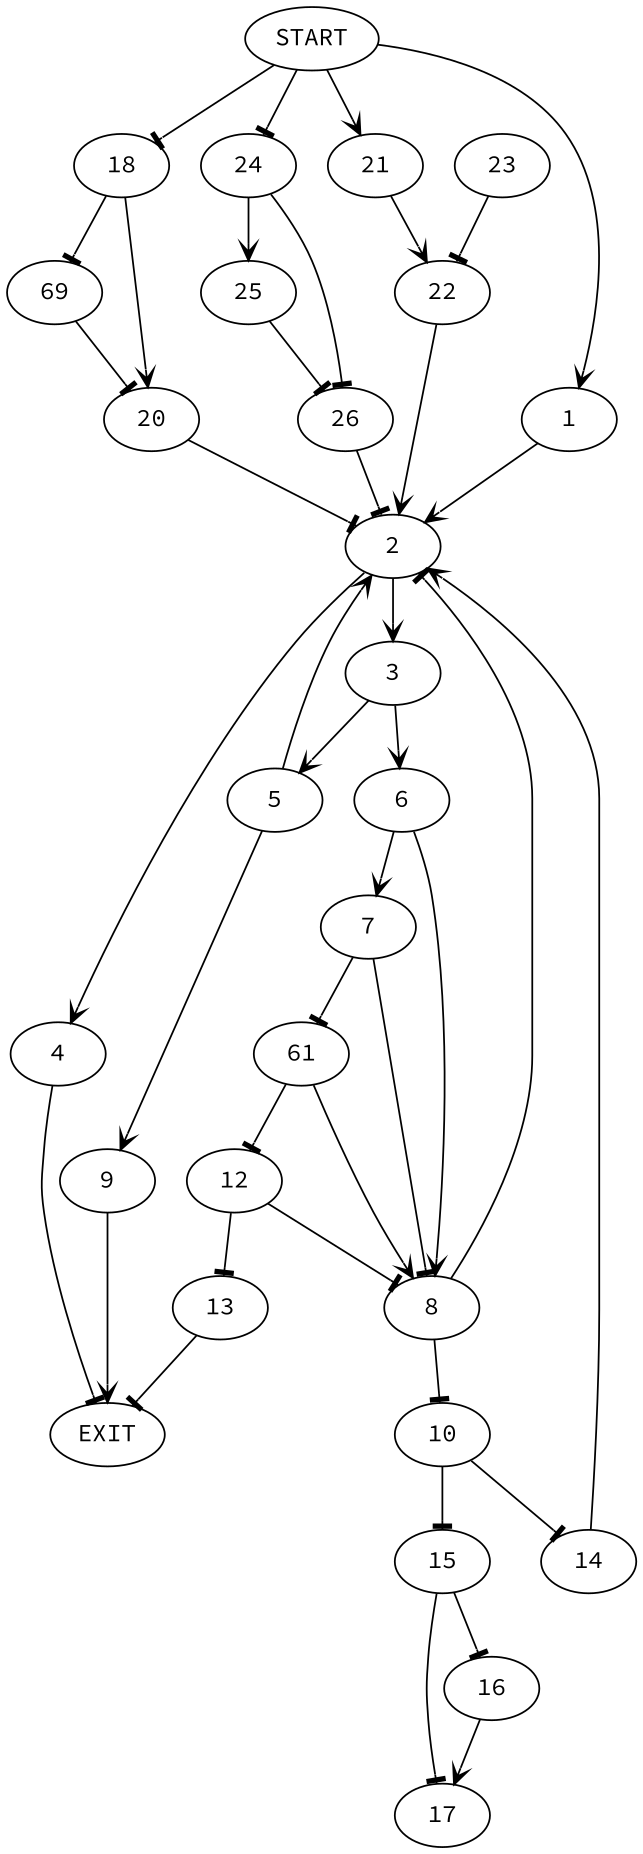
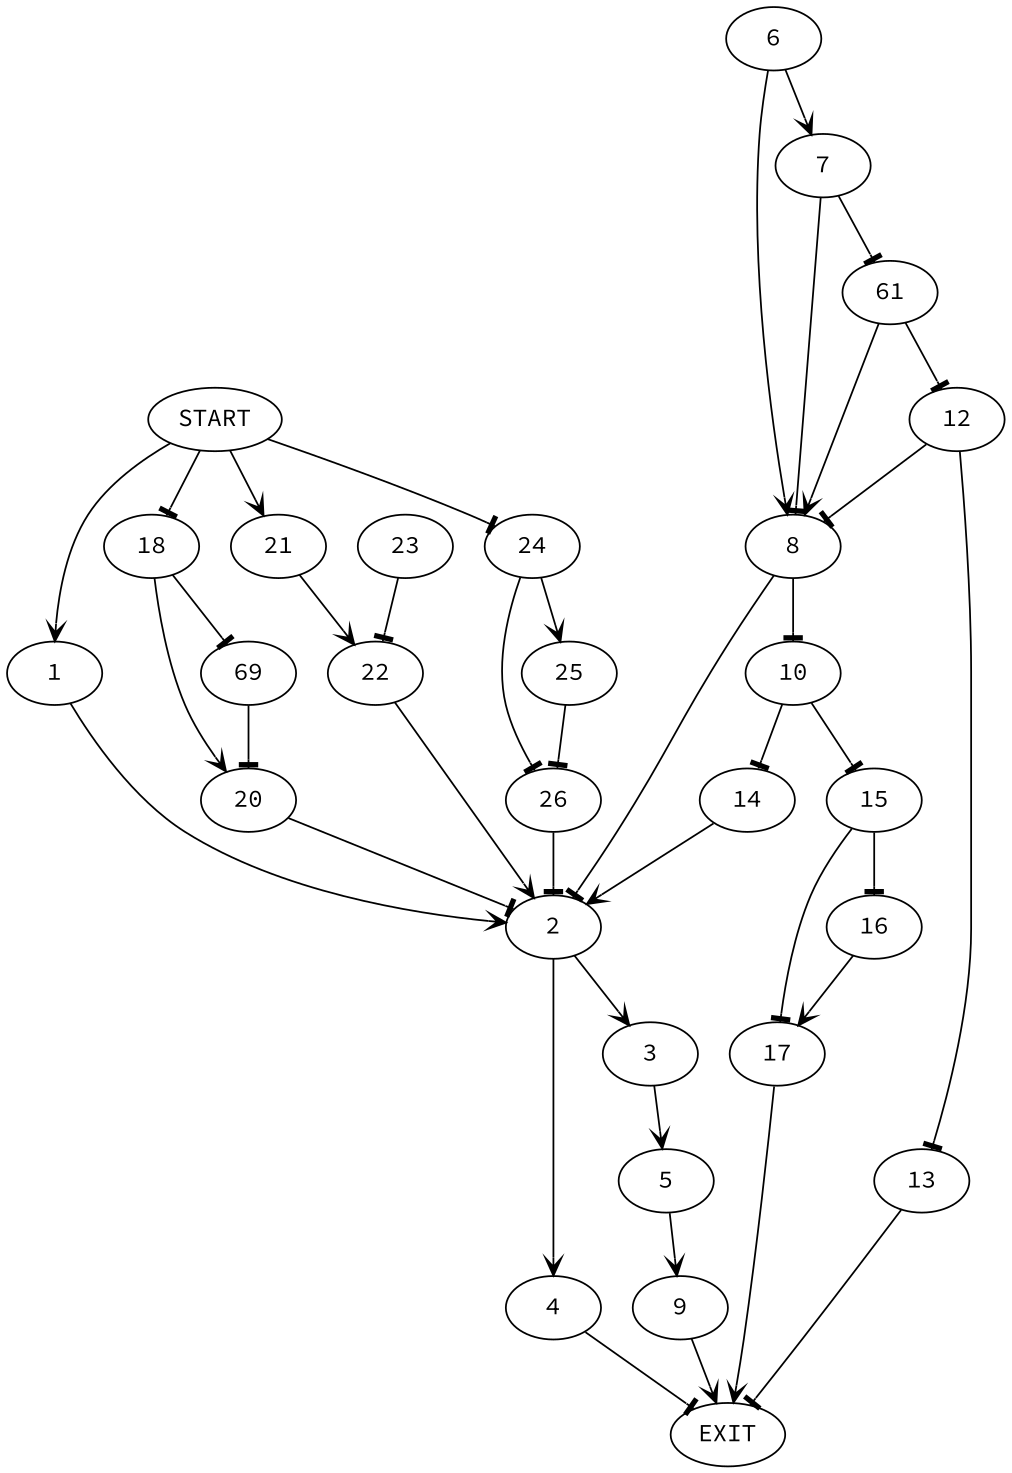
(314, 676) -> none
(397, 728) -> none
none -> (757, 1236)
